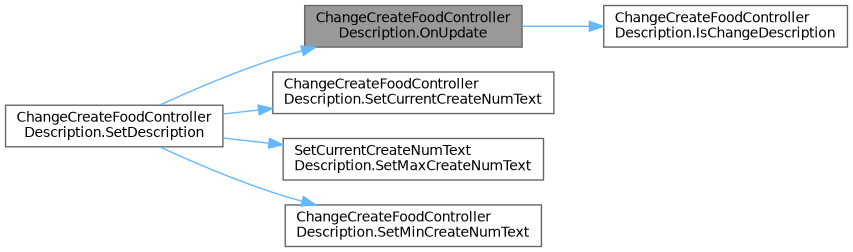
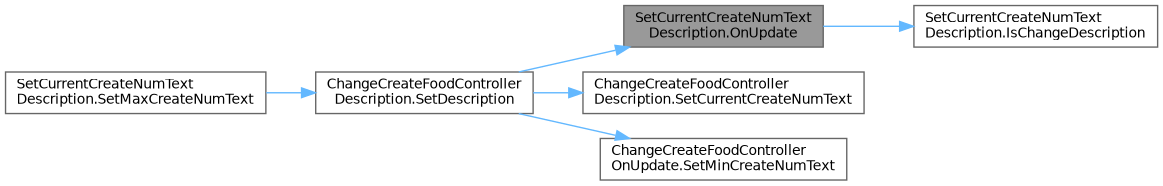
(413, 26) -> (724, 26)
(726, 26) -> (1036, 26)
(246, 141) -> (284, 93)
(413, 226) -> (724, 159)
